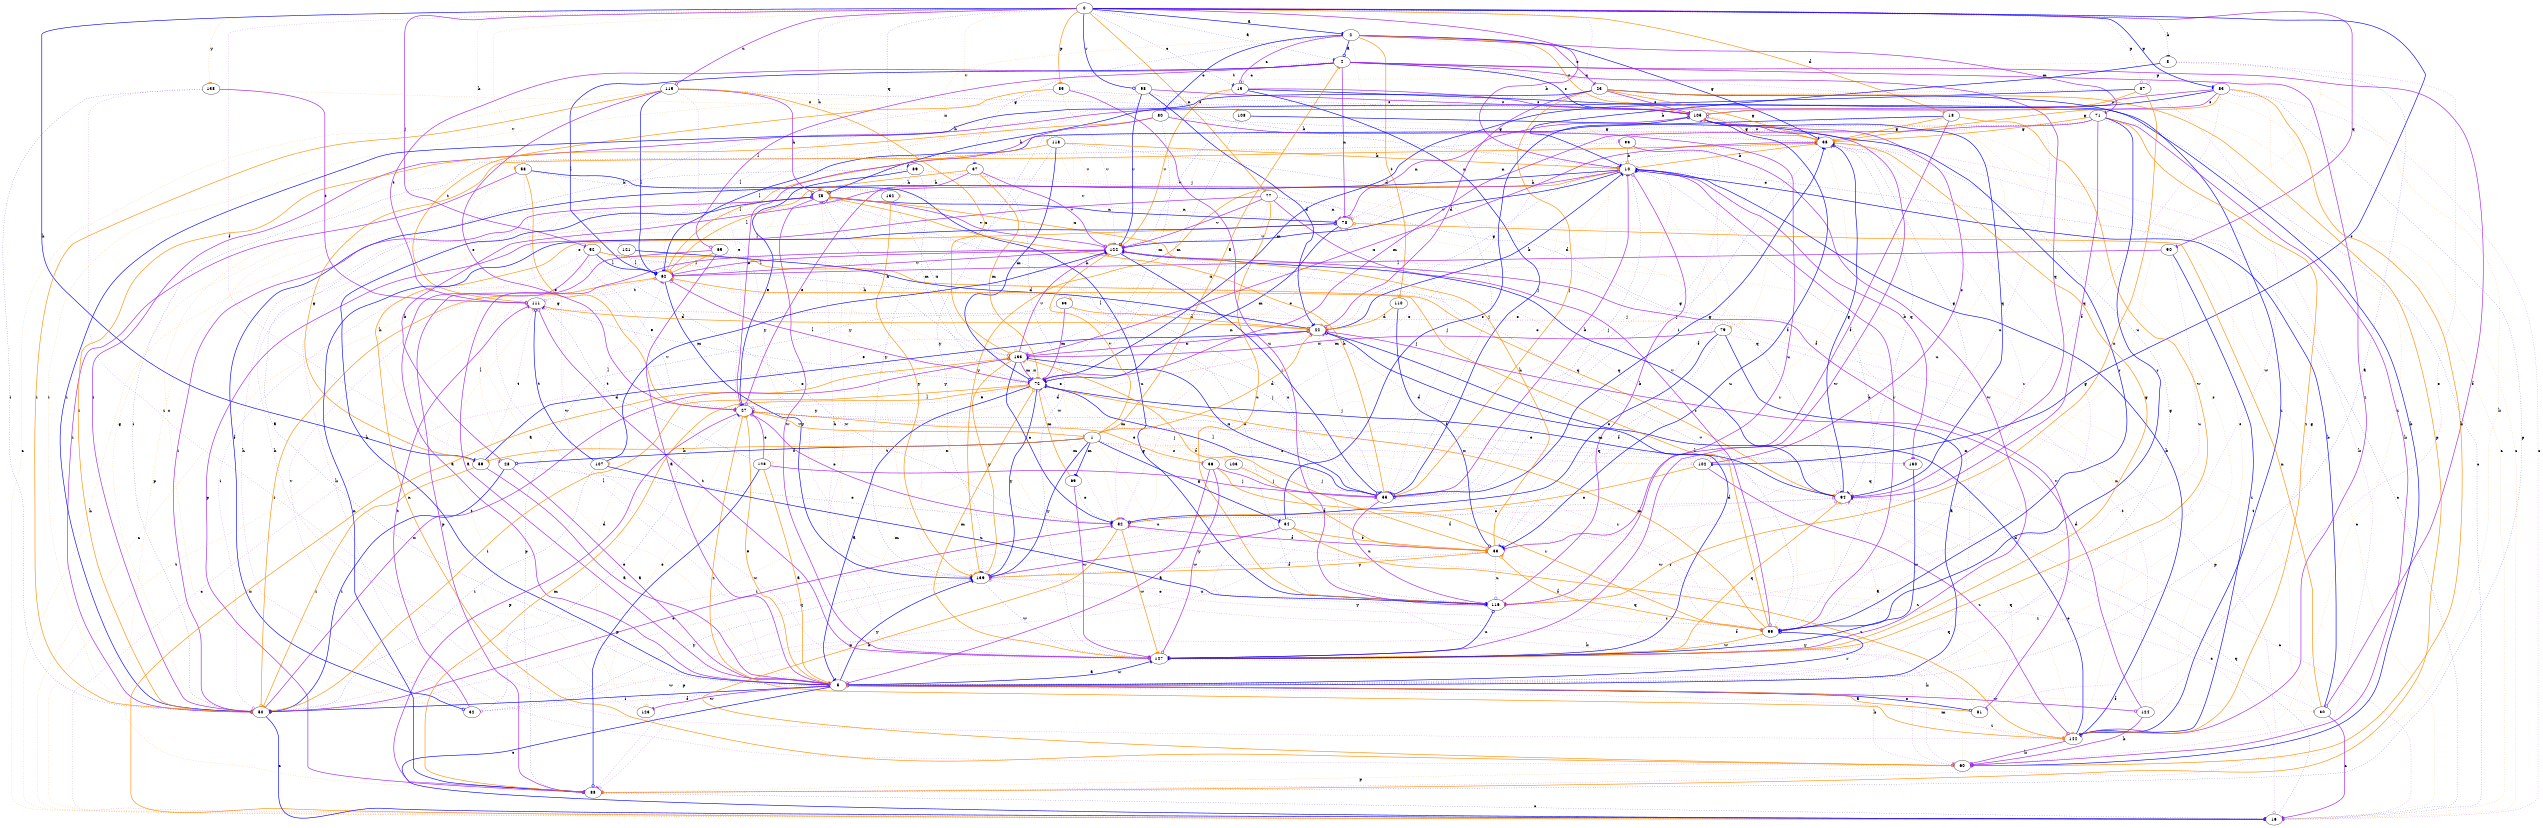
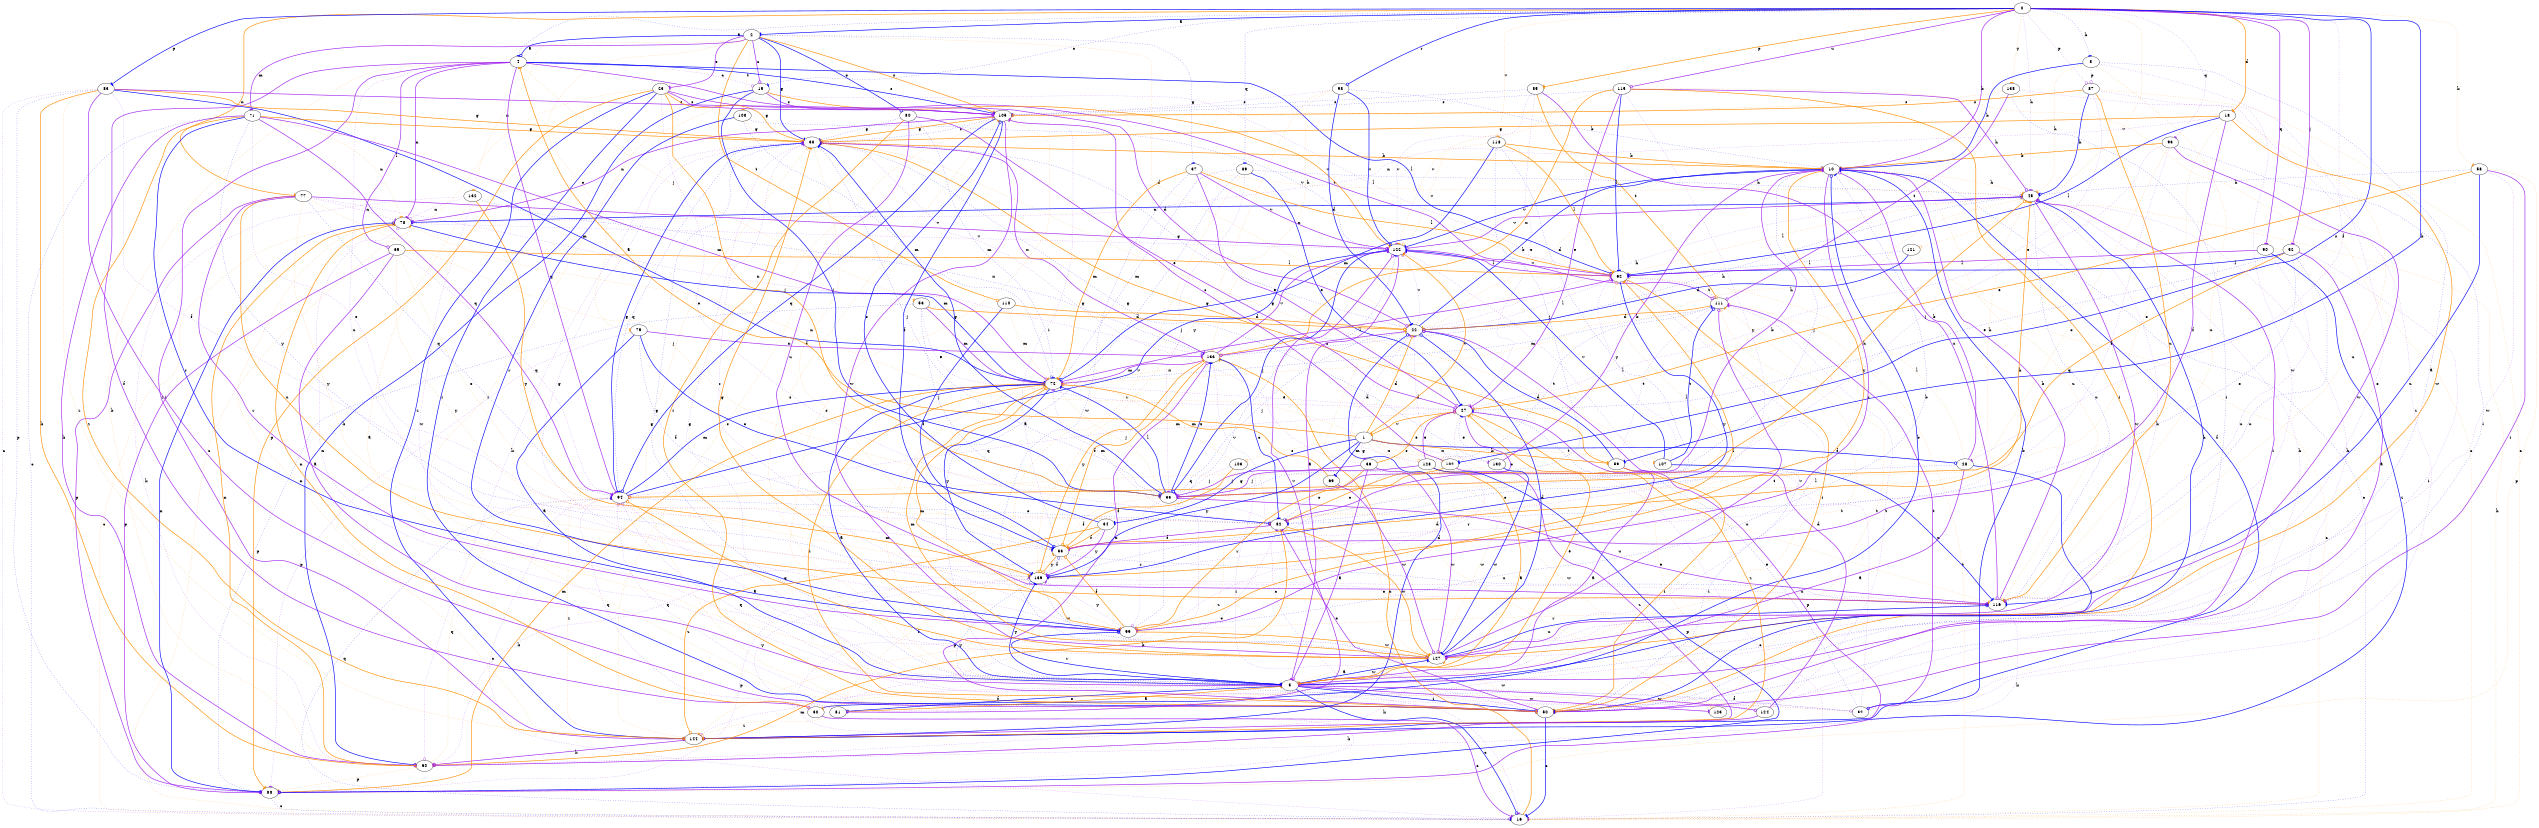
(1419, 101) -> (1182, 106)
(1182, 176) -> (1087, 132)
(1080, 198) -> (1434, 183)
(1831, 278) -> (1656, 285)
none -> (1417, 289)
